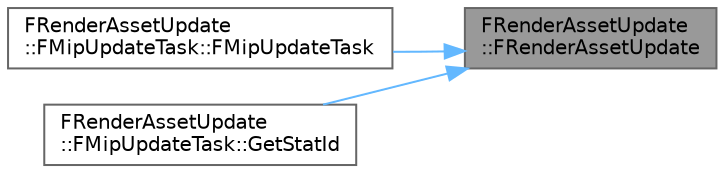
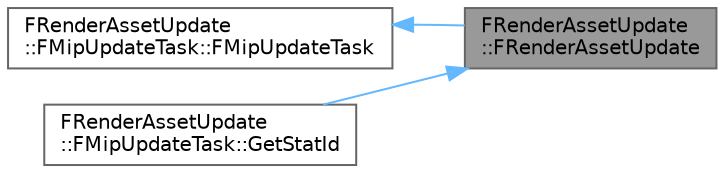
(419, 52) -> (439, 25)
